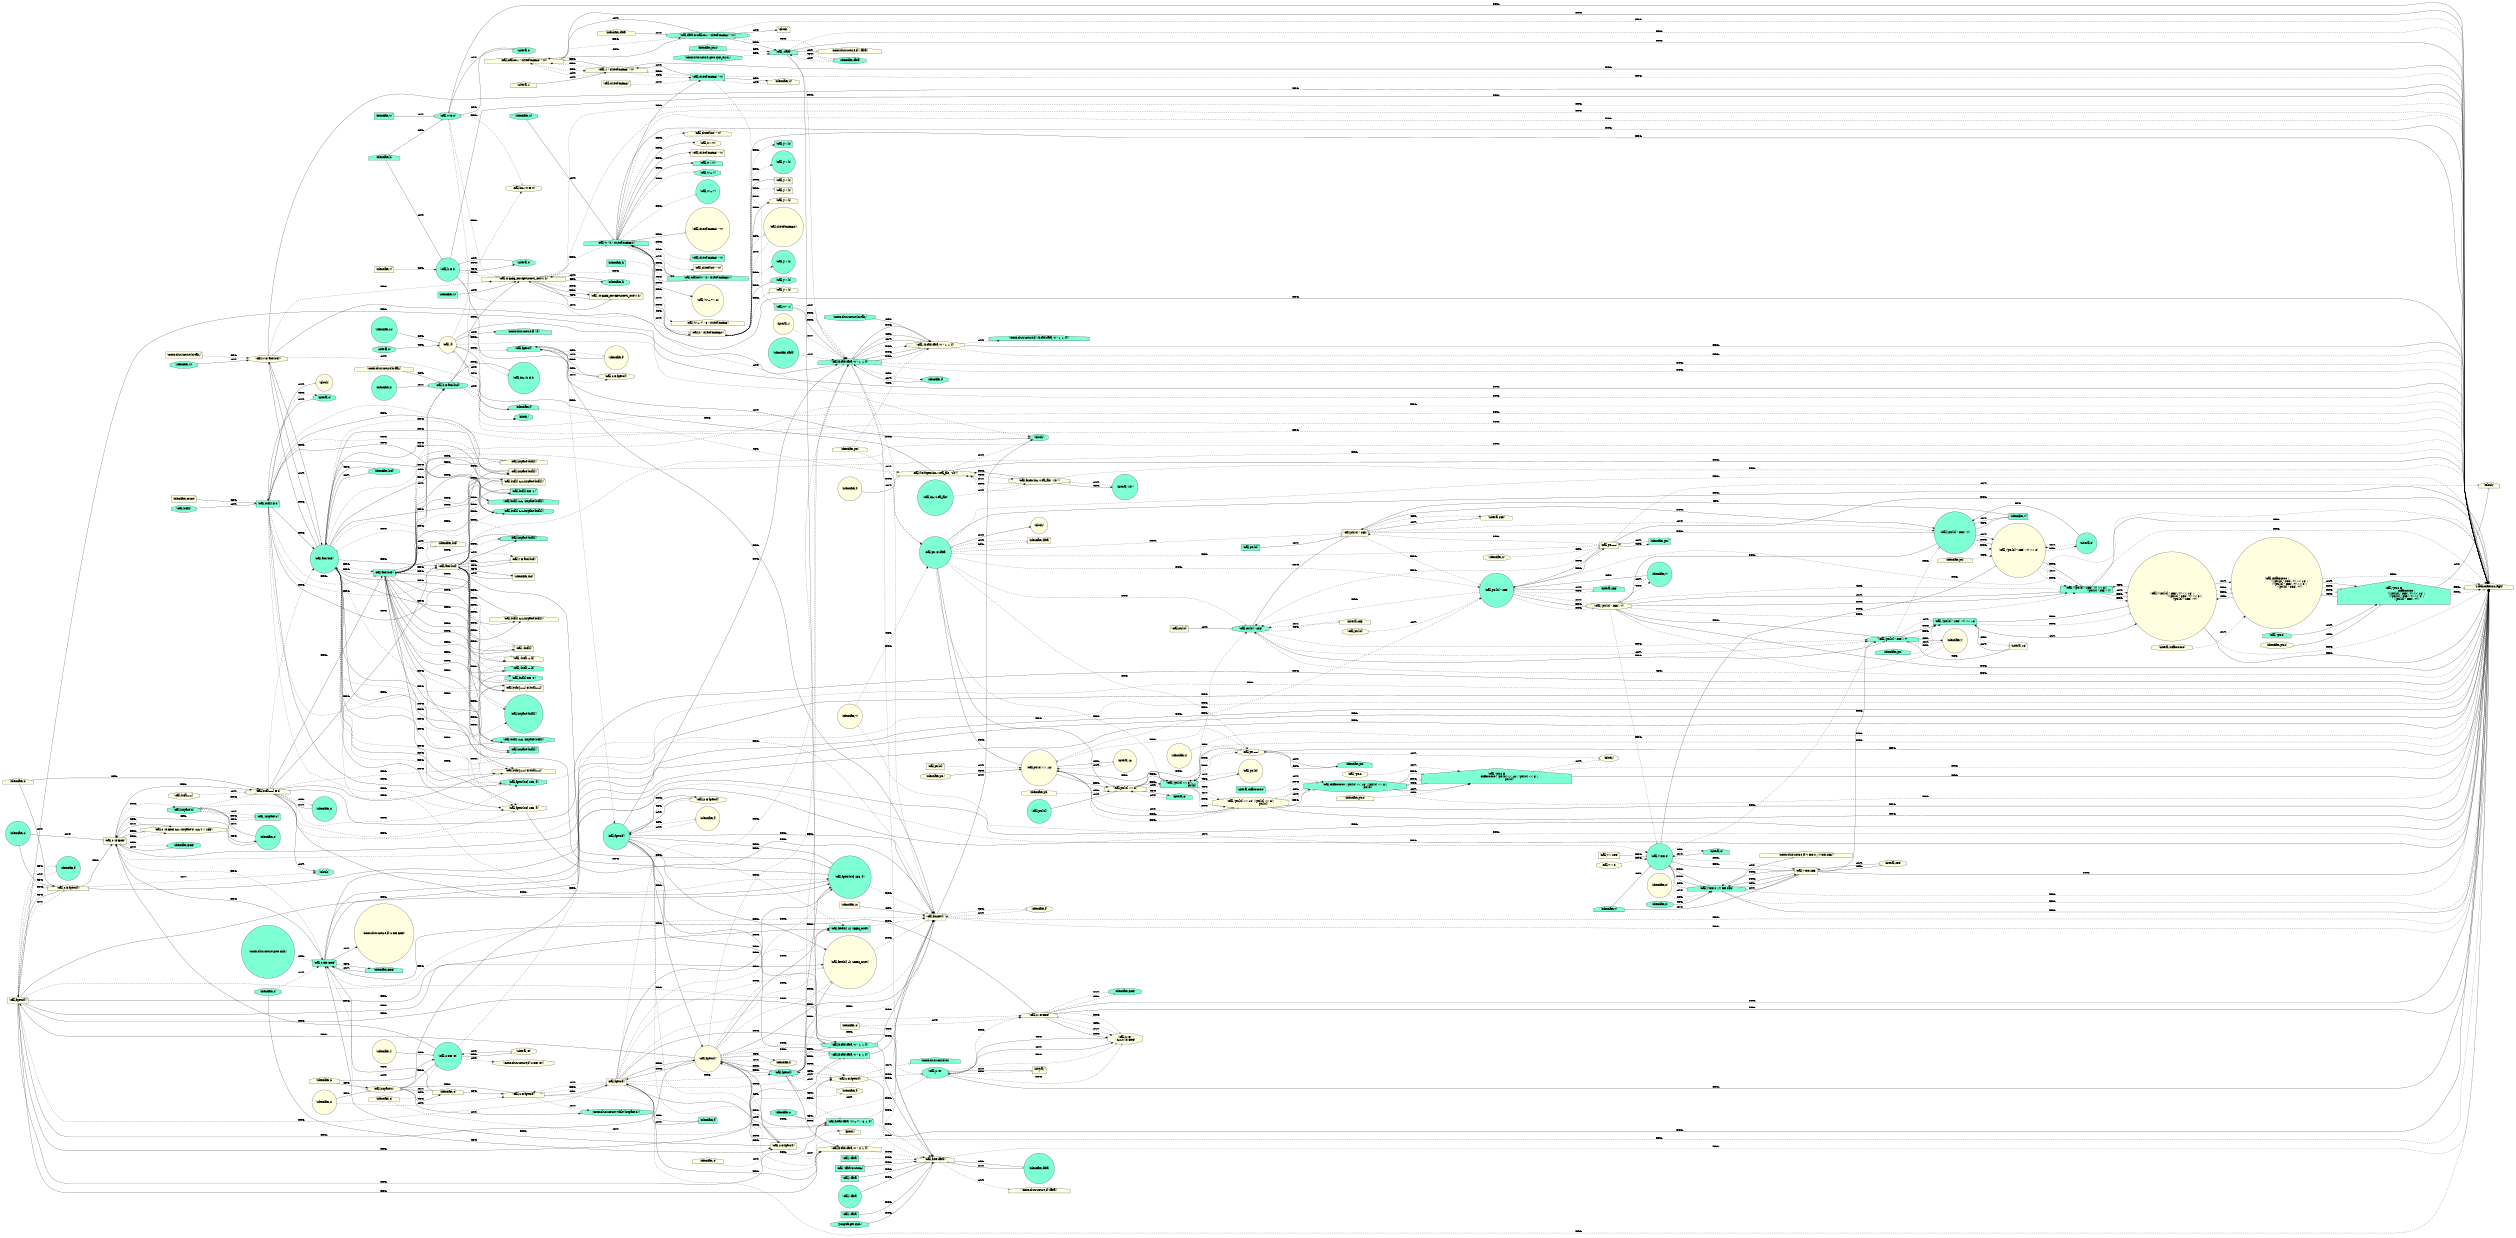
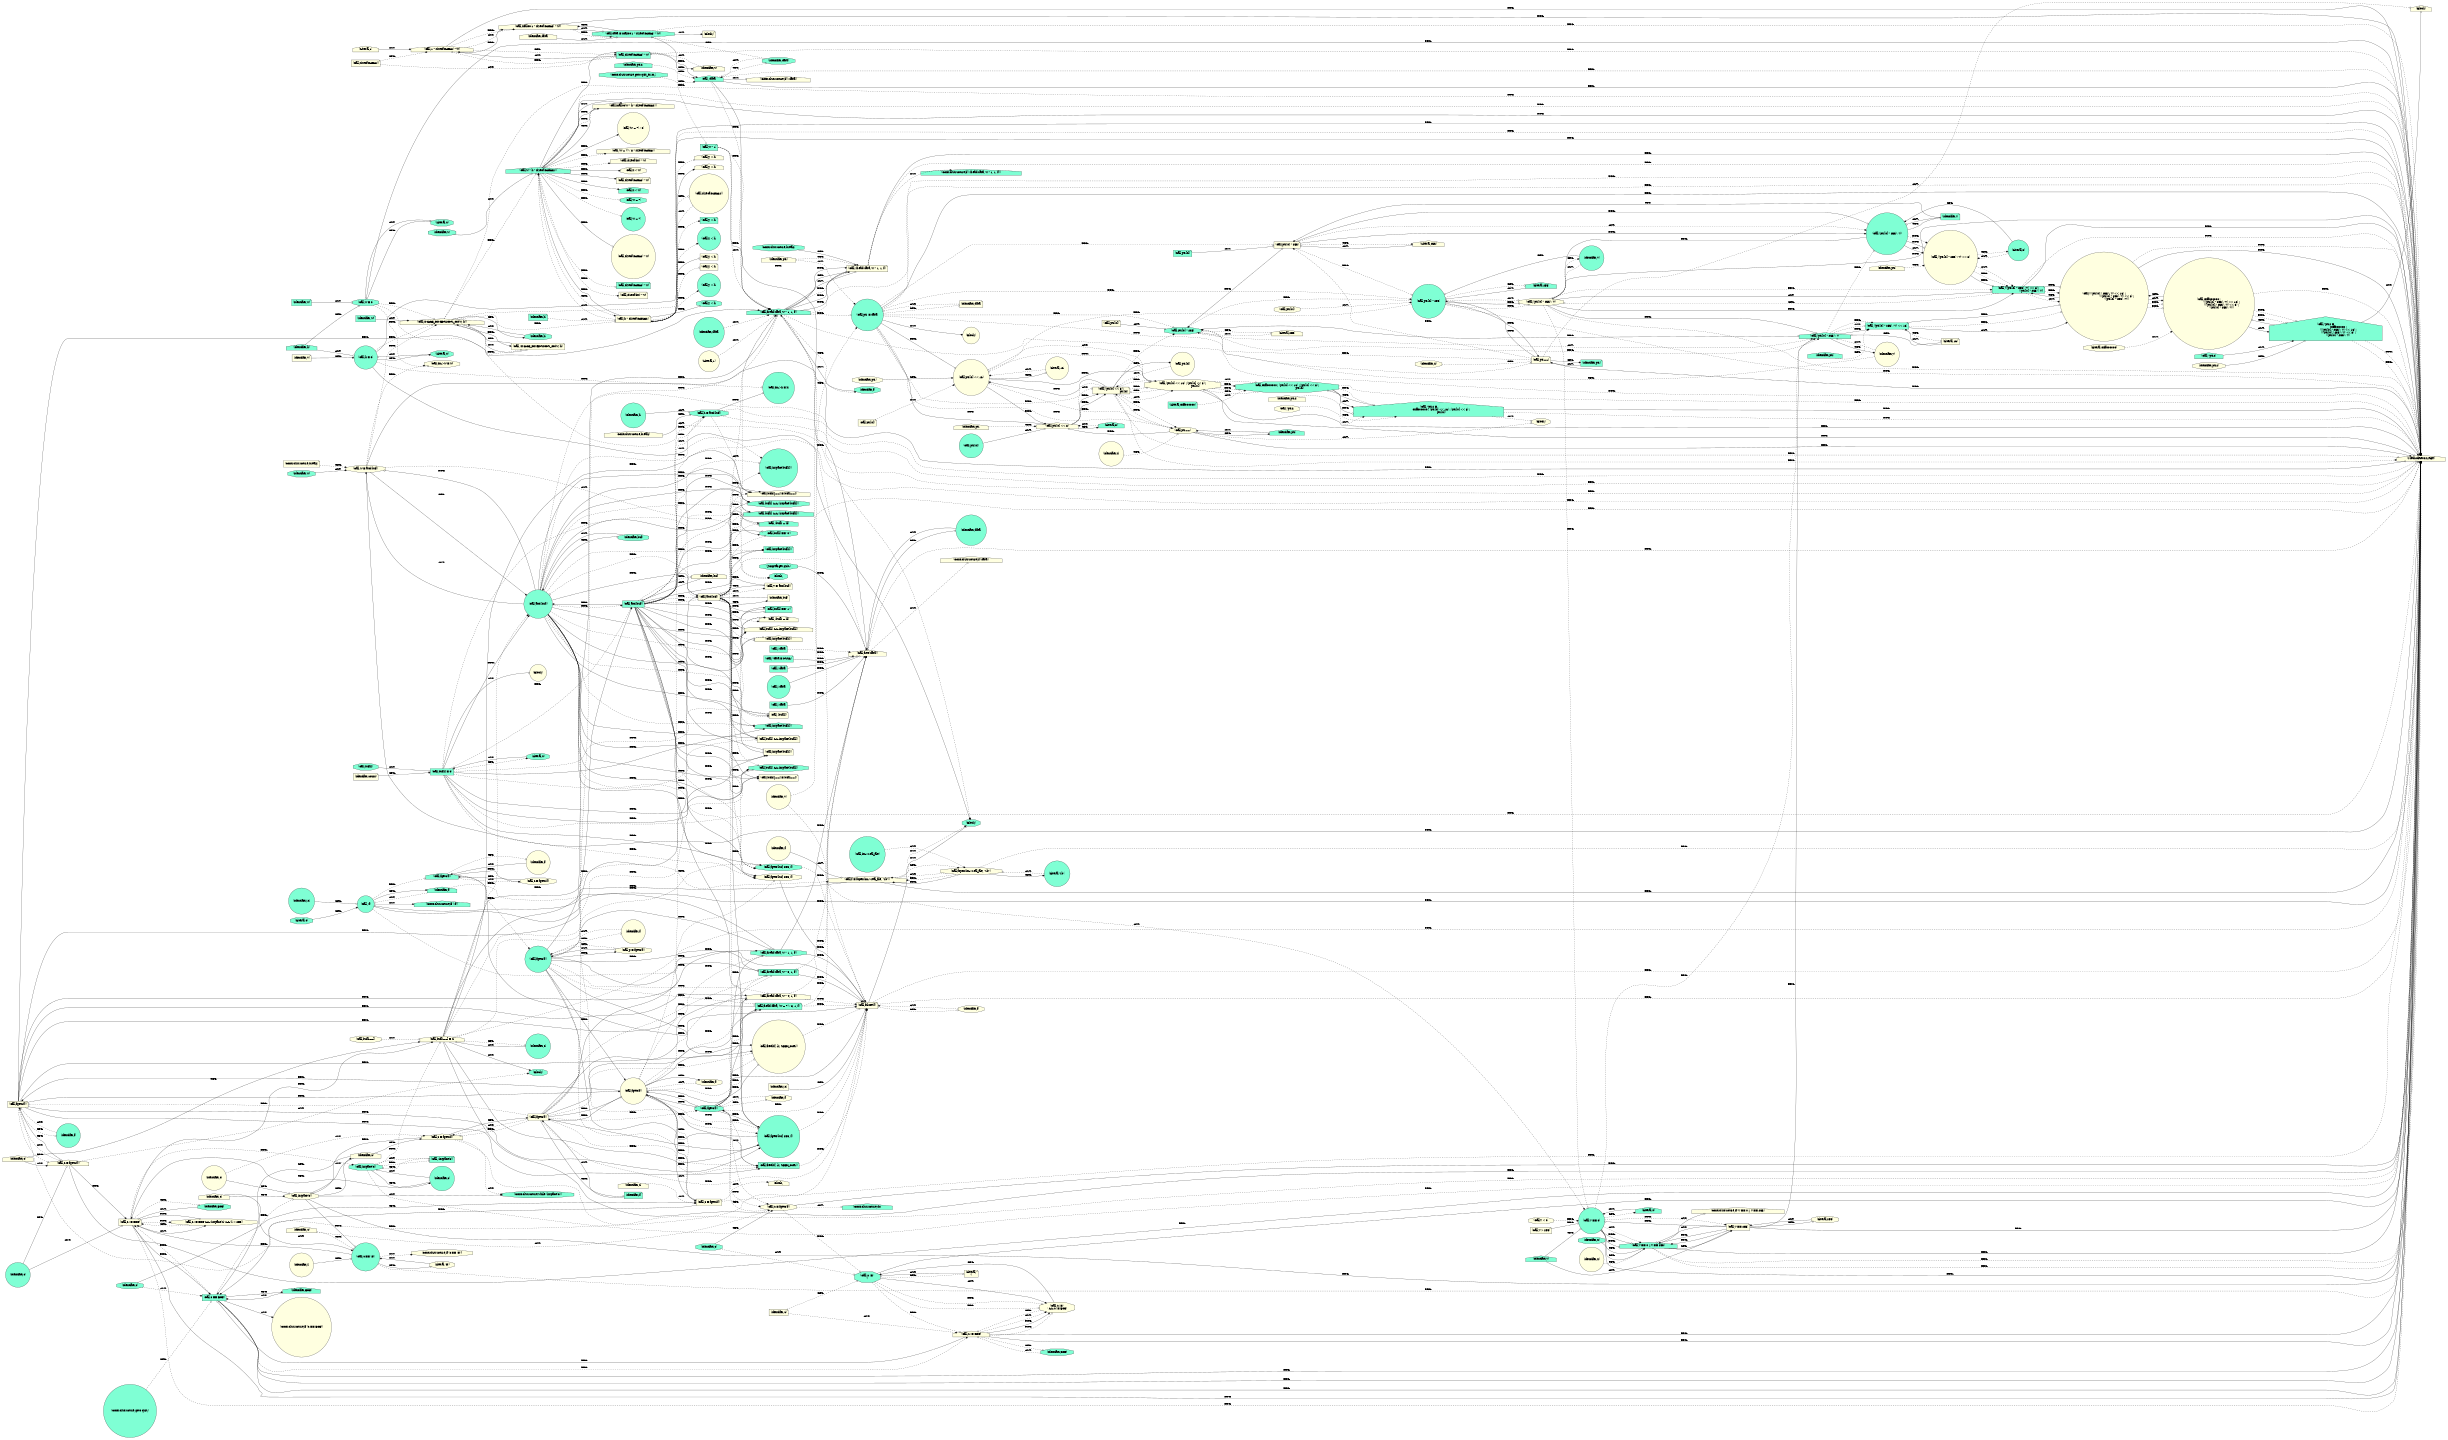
(558, 69) -> (403, 56)
(478, 264) -> (383, 392)
(708, 278) -> (633, 106)
(473, 326) -> none
(448, 345) -> (366, 904)
(935, 345) -> (867, 269)
(1761, 632) -> (2385, 1274)
(1179, 784) -> (1111, 390)
(474, 1055) -> (393, 1265)
